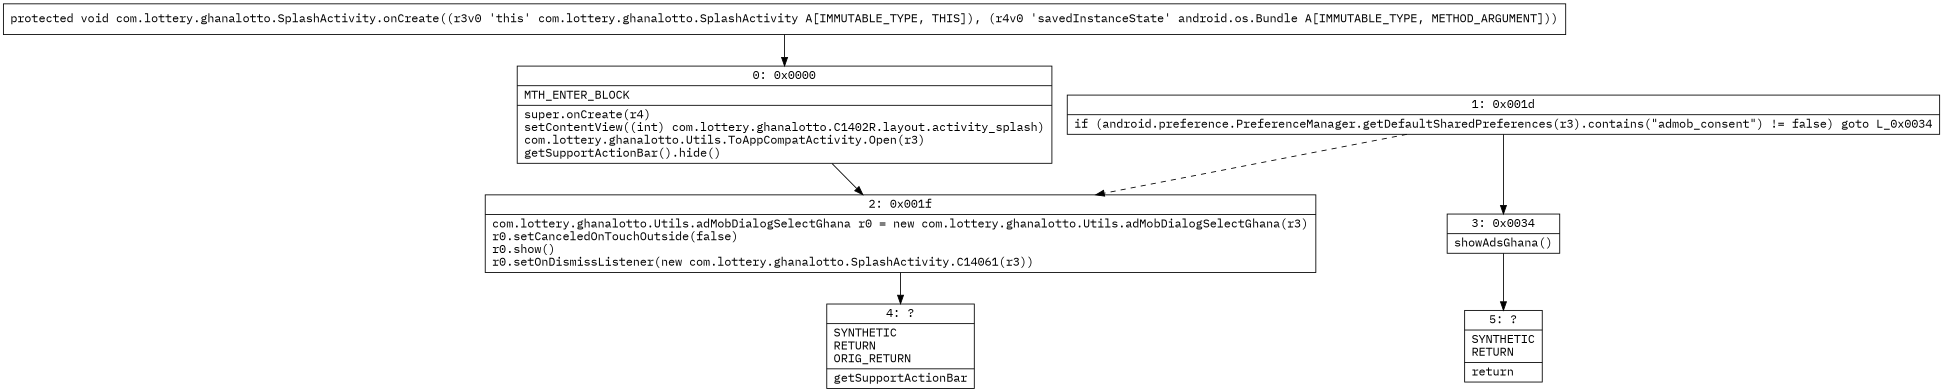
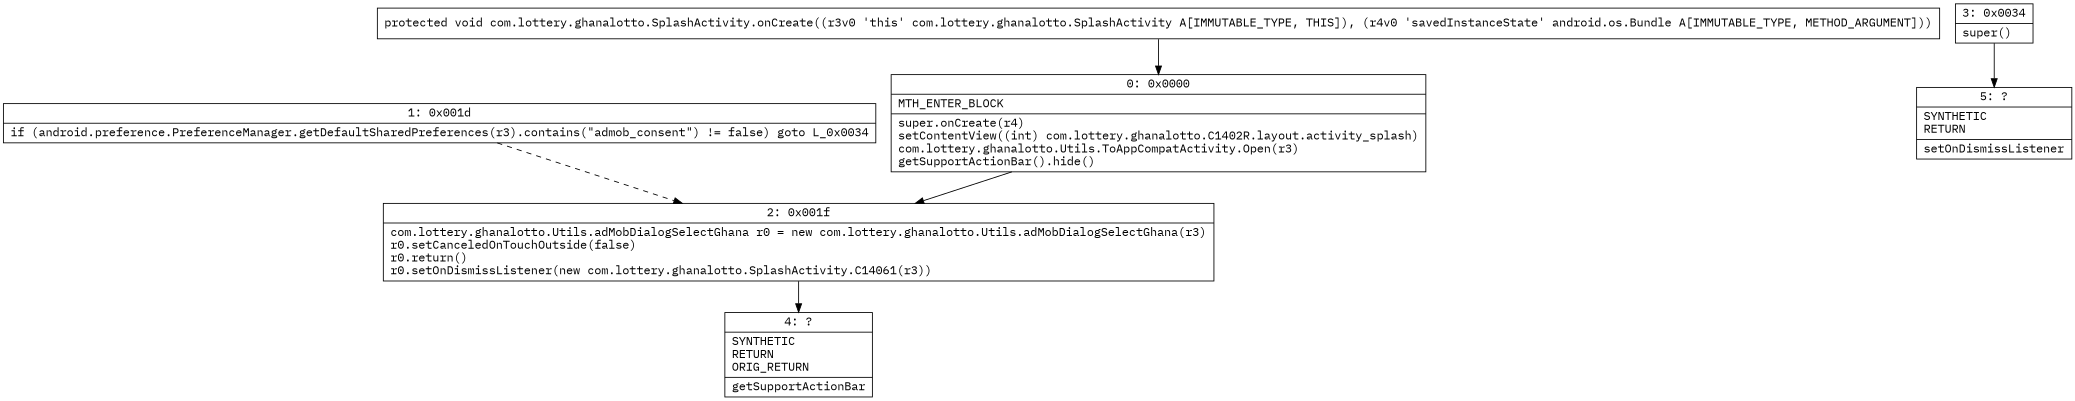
(1503, 170) -> none
(1503, 243) -> (1987, 33)
(524, 249) -> (429, 258)
(1493, 372) -> (1994, 149)
